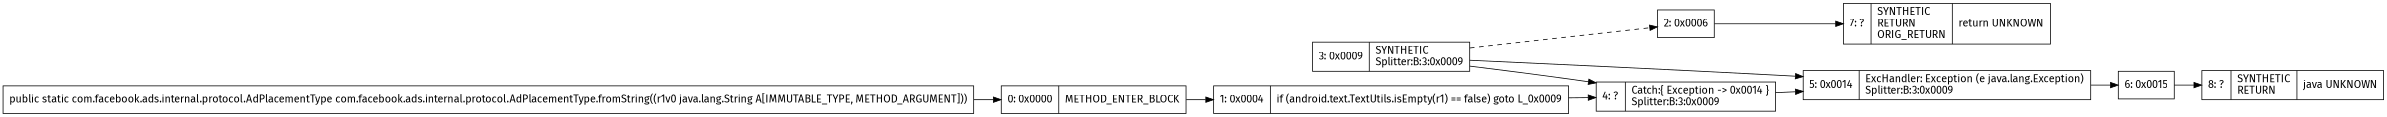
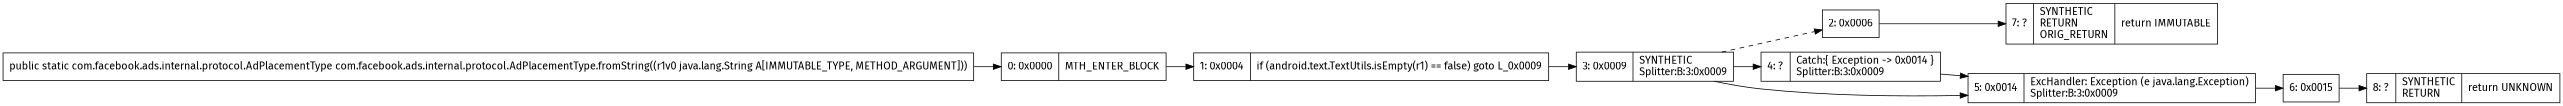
(2001, 23) -> (2166, 23)
(2340, 85) -> (2511, 88)
(1578, 98) -> (1559, 67)
(1122, 99) -> (1112, 66)
